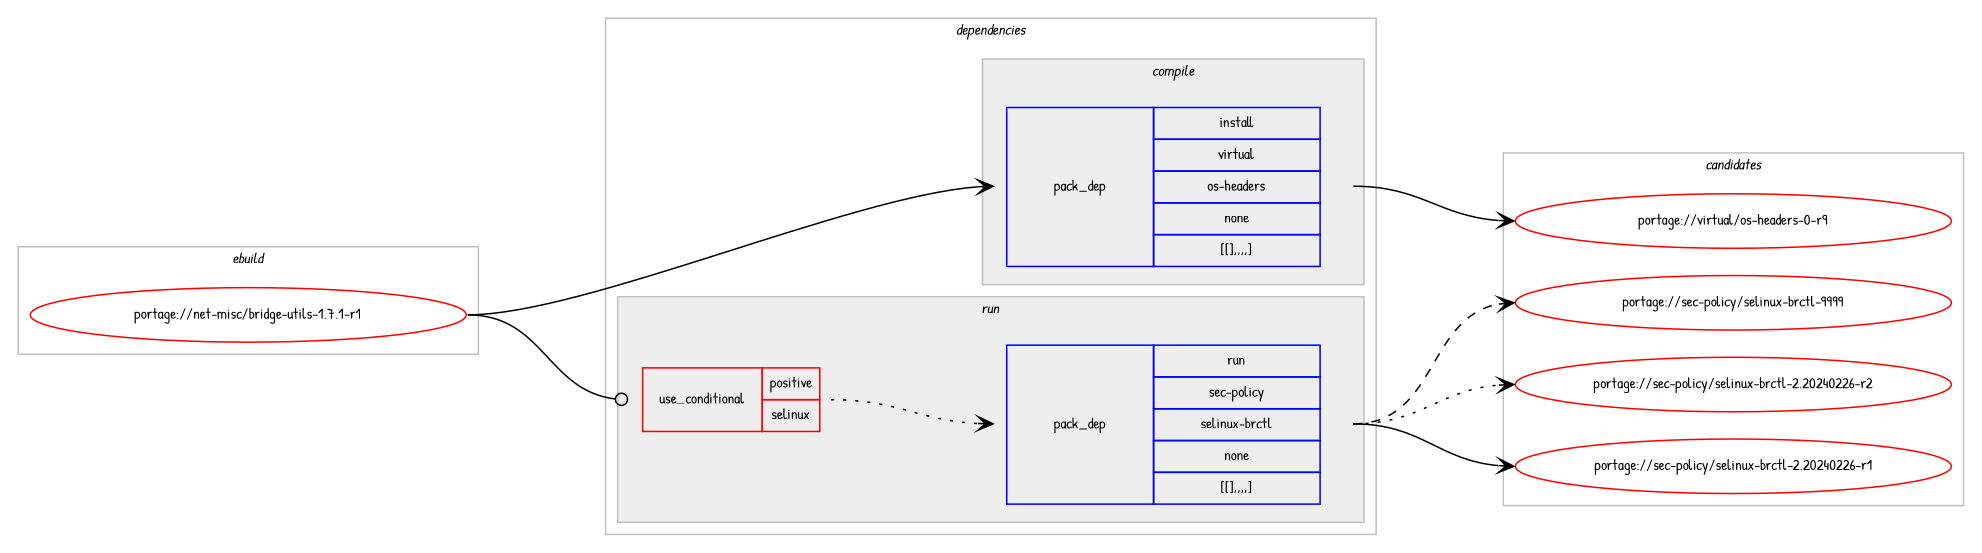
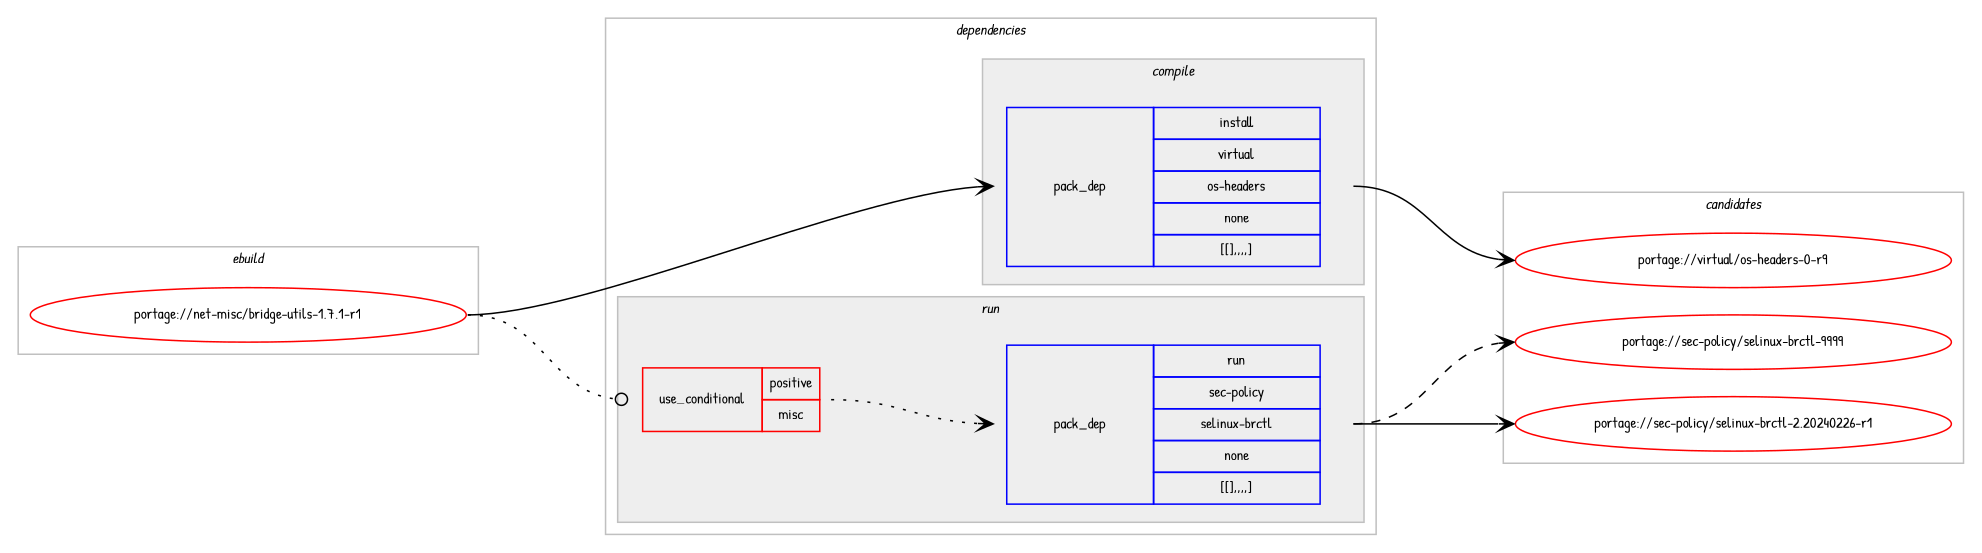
(543, 353) -> (543, 353)
(1733, 385) -> none
(791, 415) -> (791, 415)
